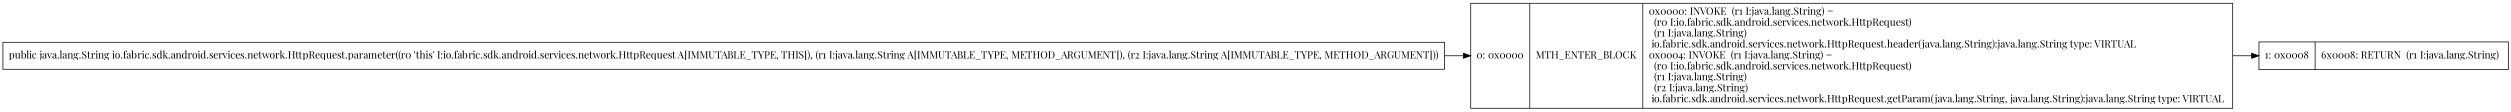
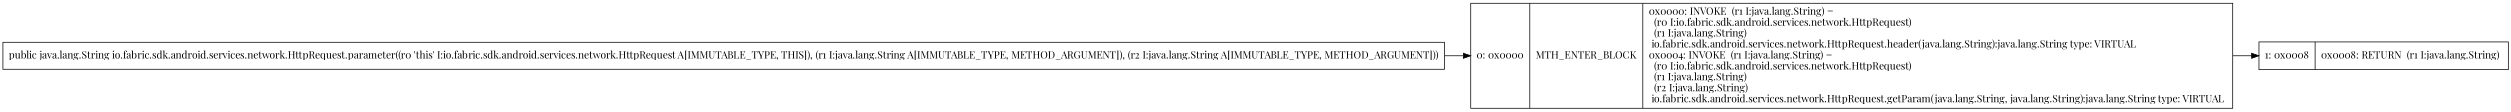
(2411, 55) -> (2412, 55)
